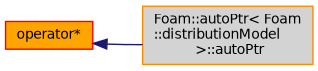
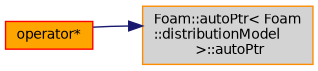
(125, 45) -> (111, 26)
